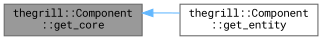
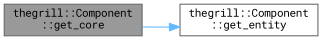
(166, 13) -> (156, 27)
